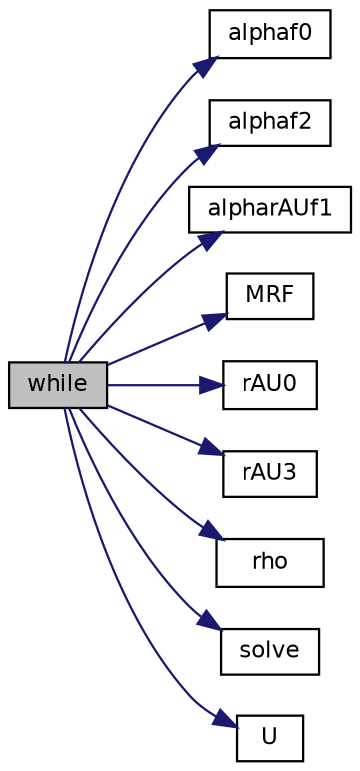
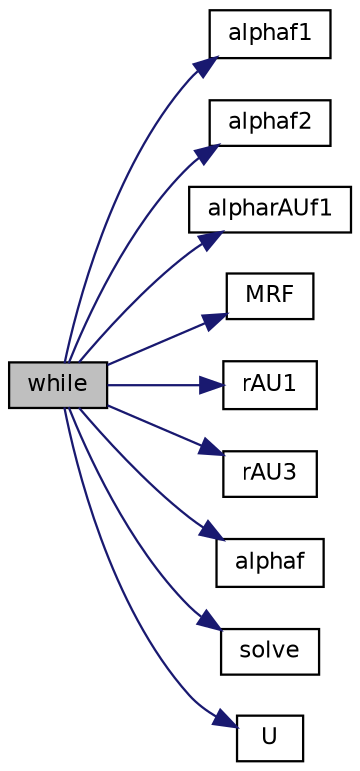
(270, 34) -> (270, 34)
(270, 385) -> (270, 385)
(270, 563) -> (270, 563)
